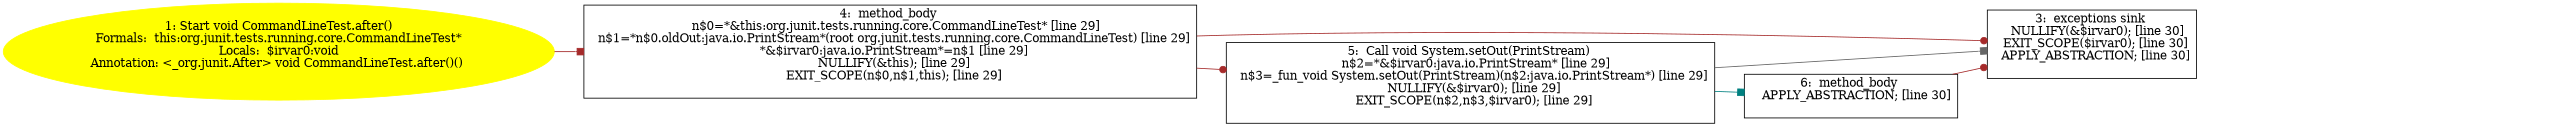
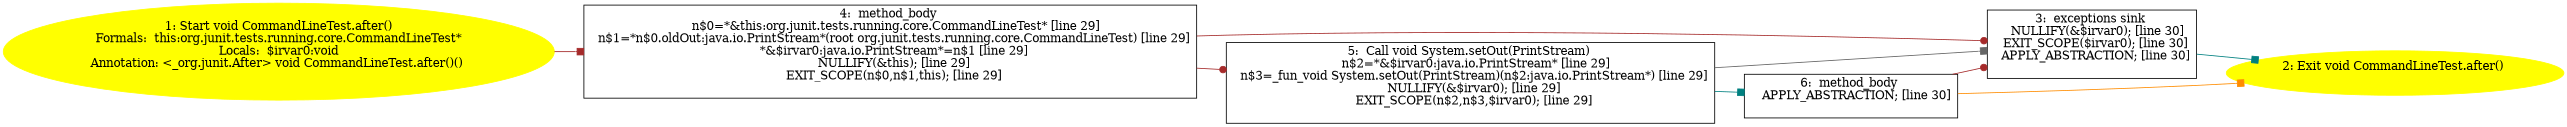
none -> (2395, 73)
